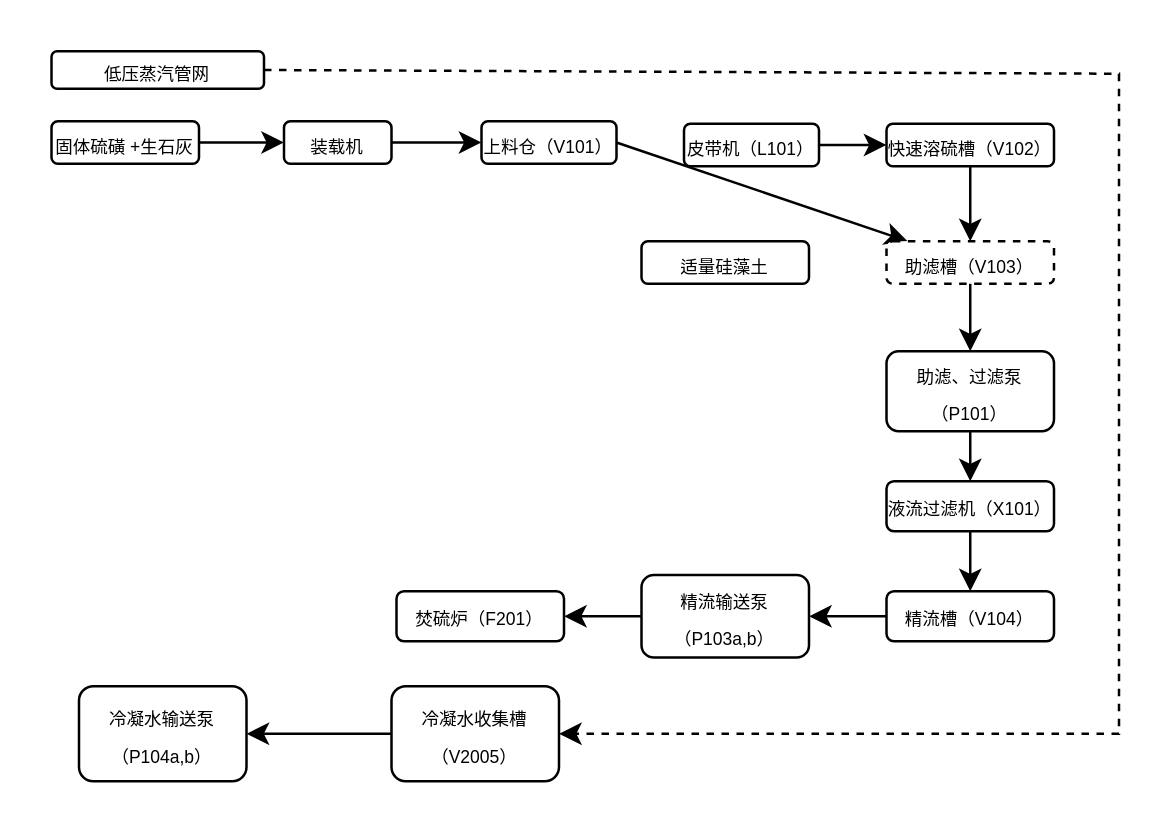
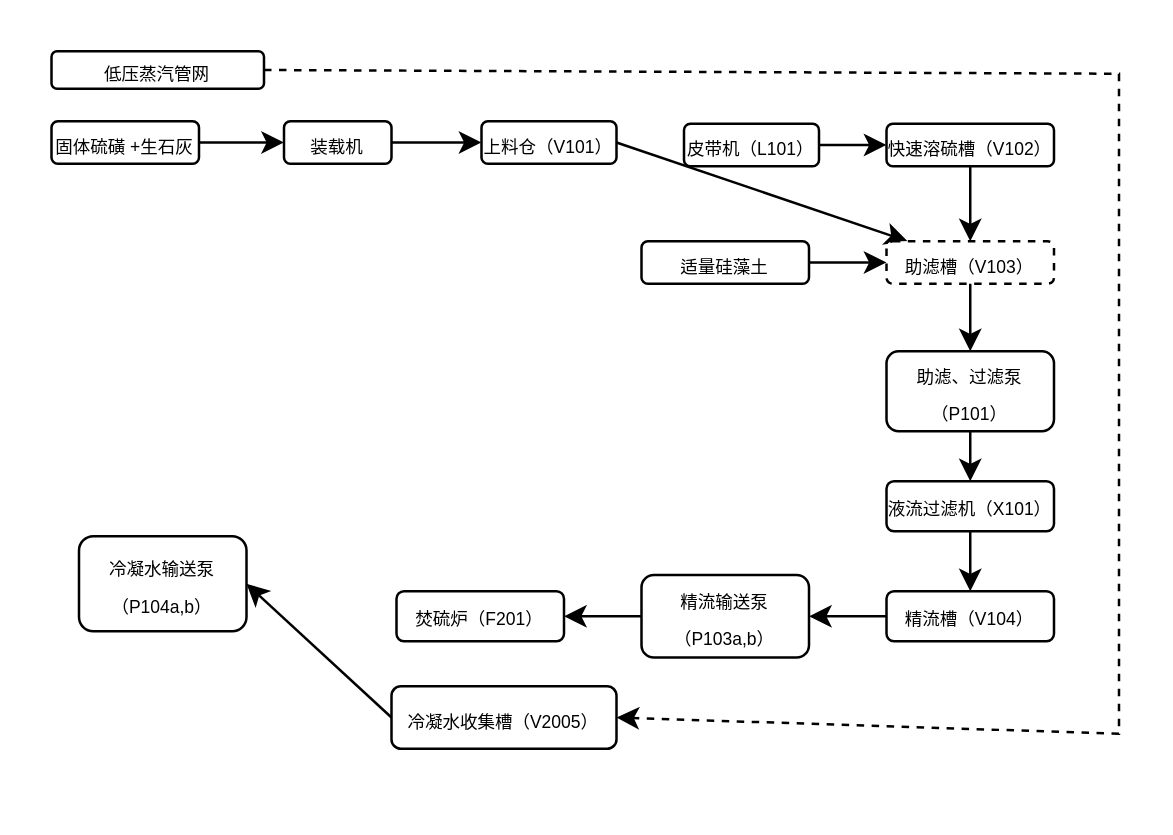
none -> (839, 263)
(163, 734) -> (163, 584)
(475, 734) -> (504, 718)
